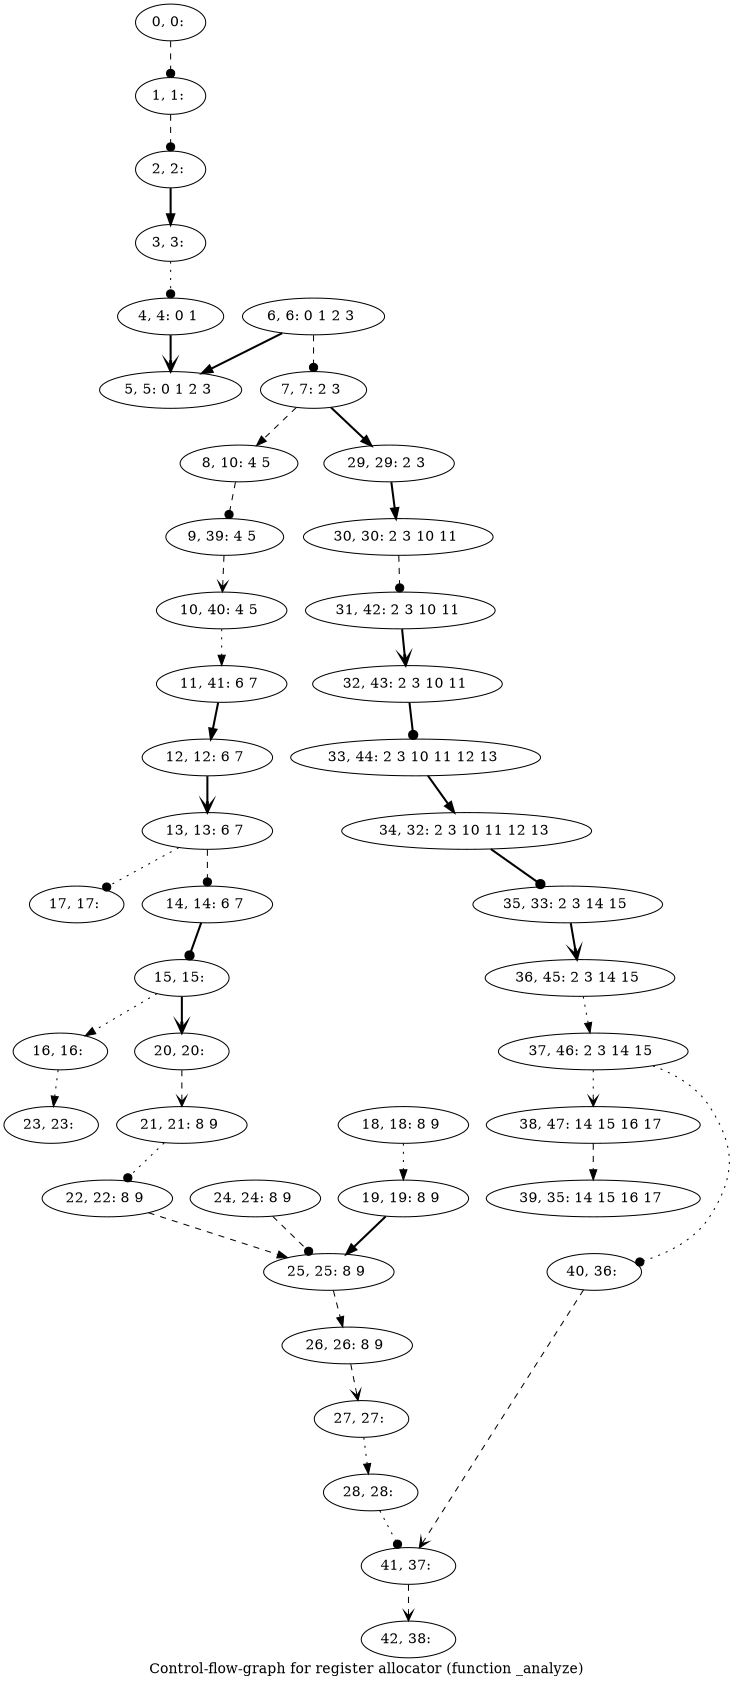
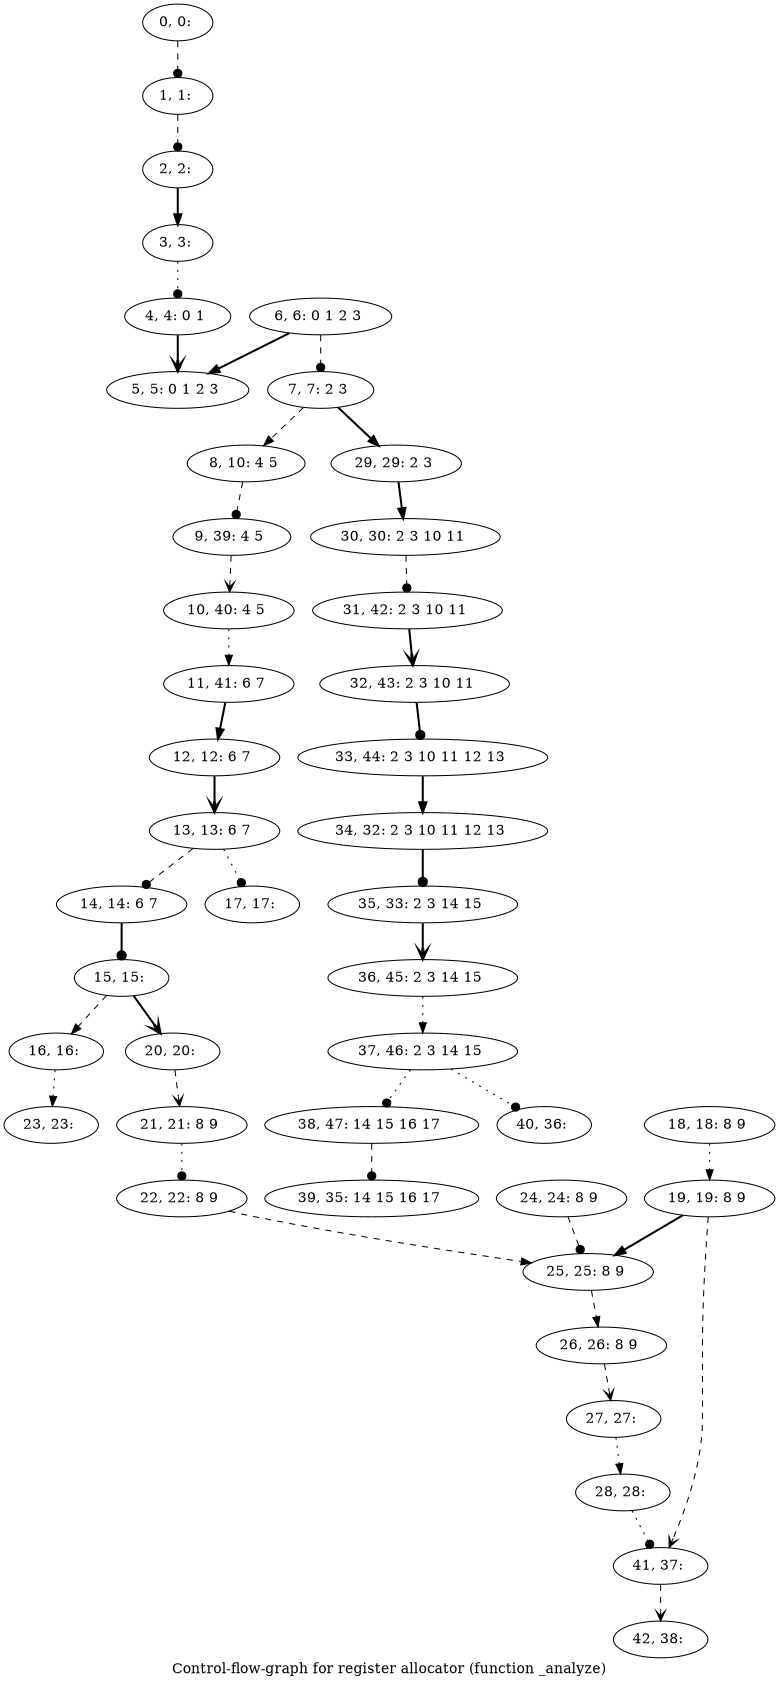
(126, 1012) -> (92, 1011)
(593, 1083) -> (400, 1085)
(593, 1157) -> (372, 1158)
(504, 1415) -> (702, 1379)
